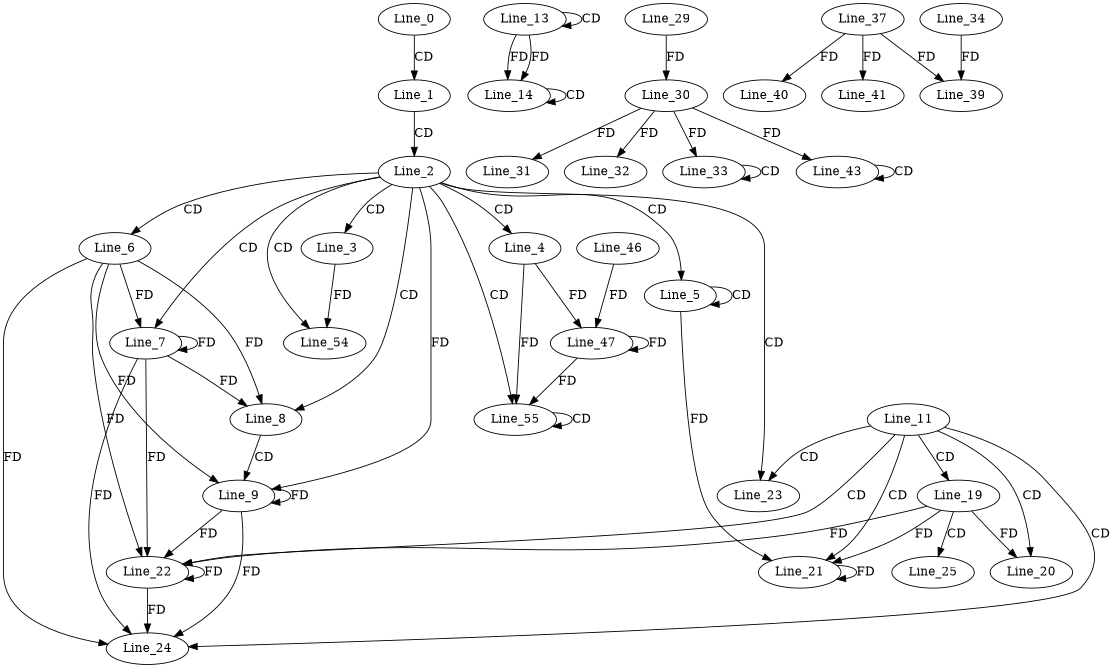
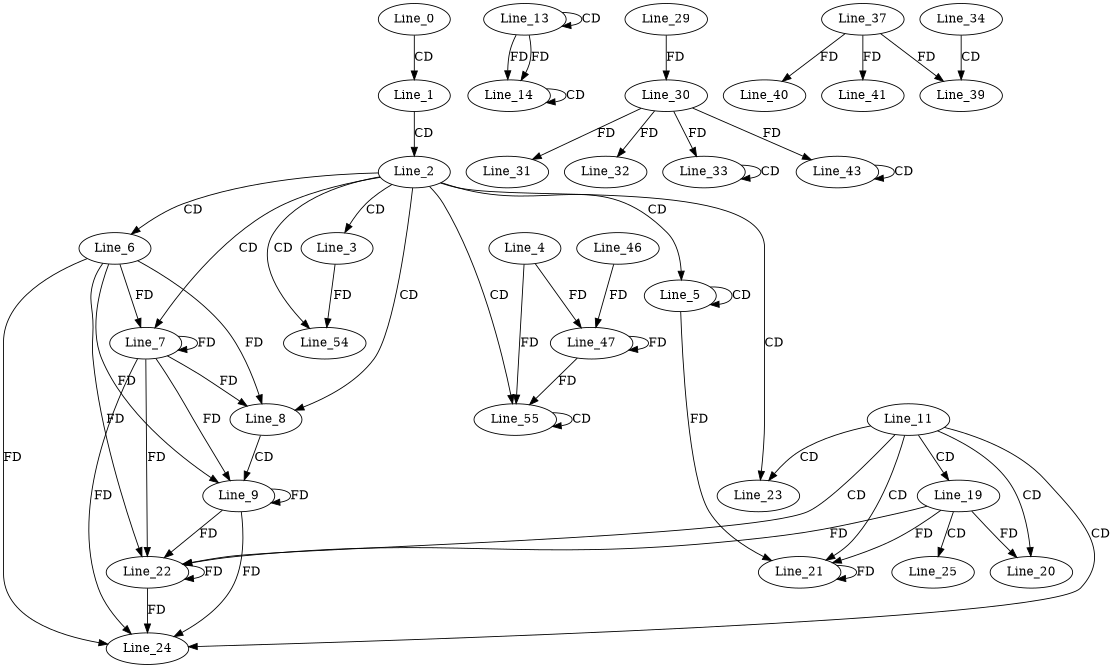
(971, 57) -> (971, 57)
(474, 202) -> none
(431, 389) -> (191, 416)
